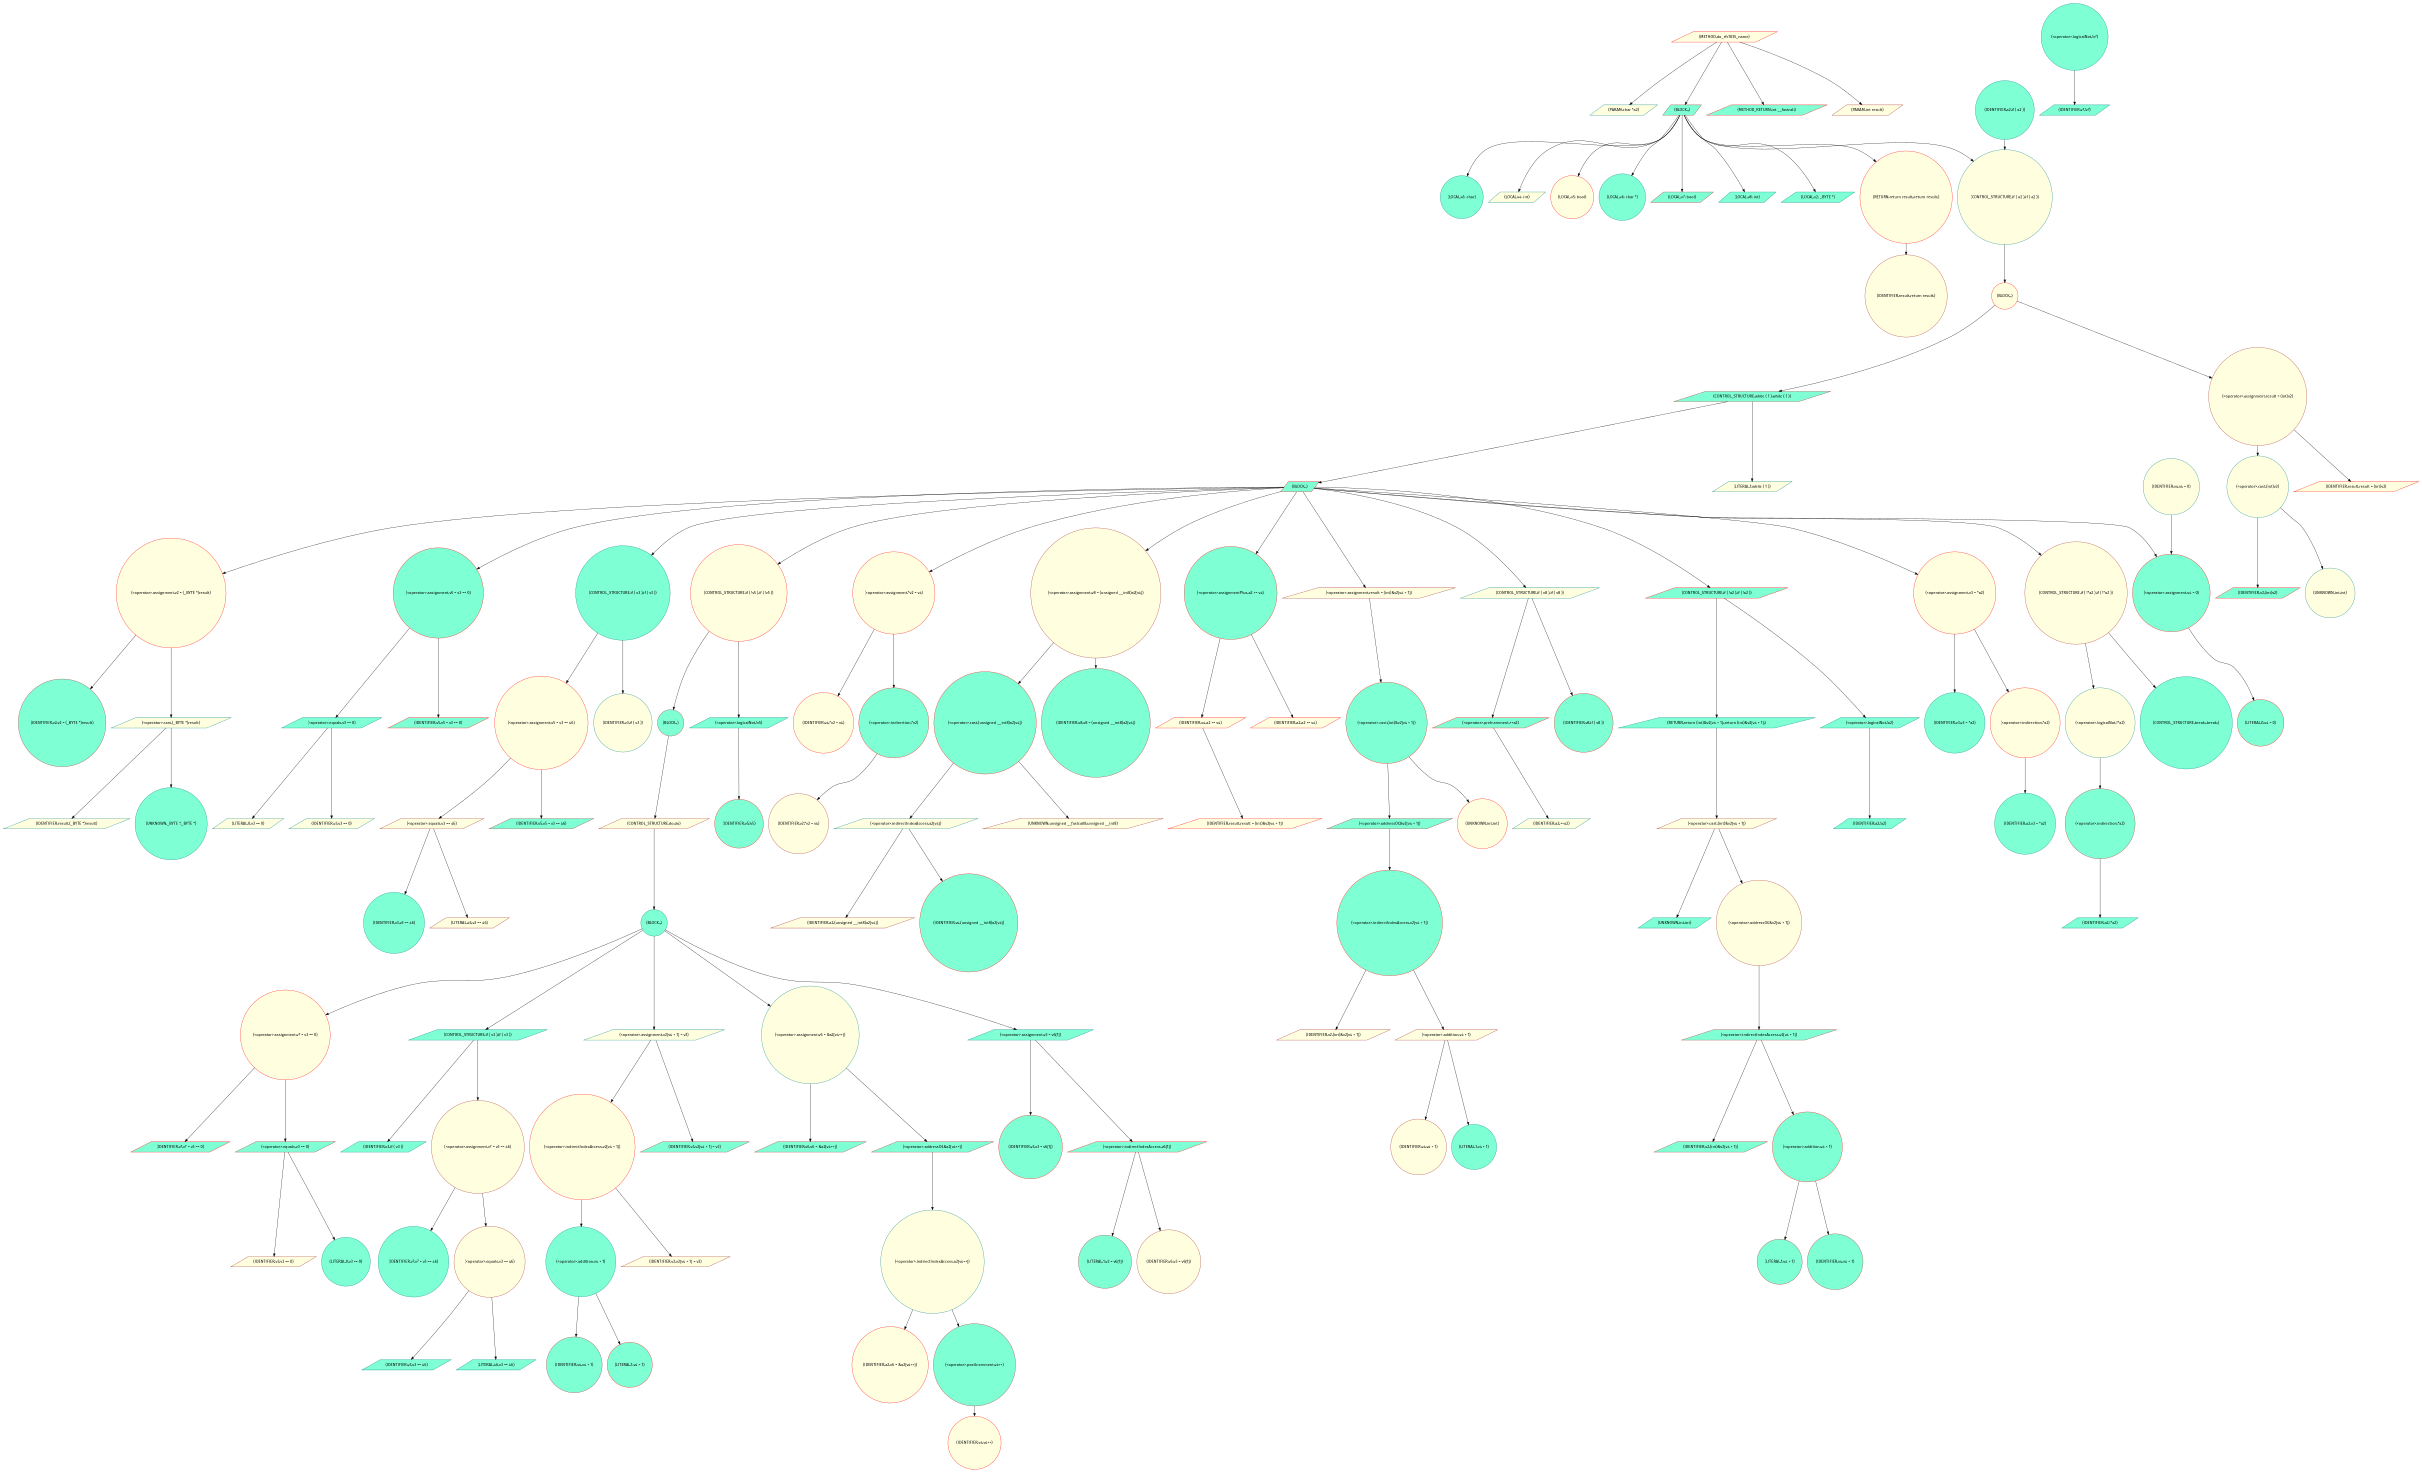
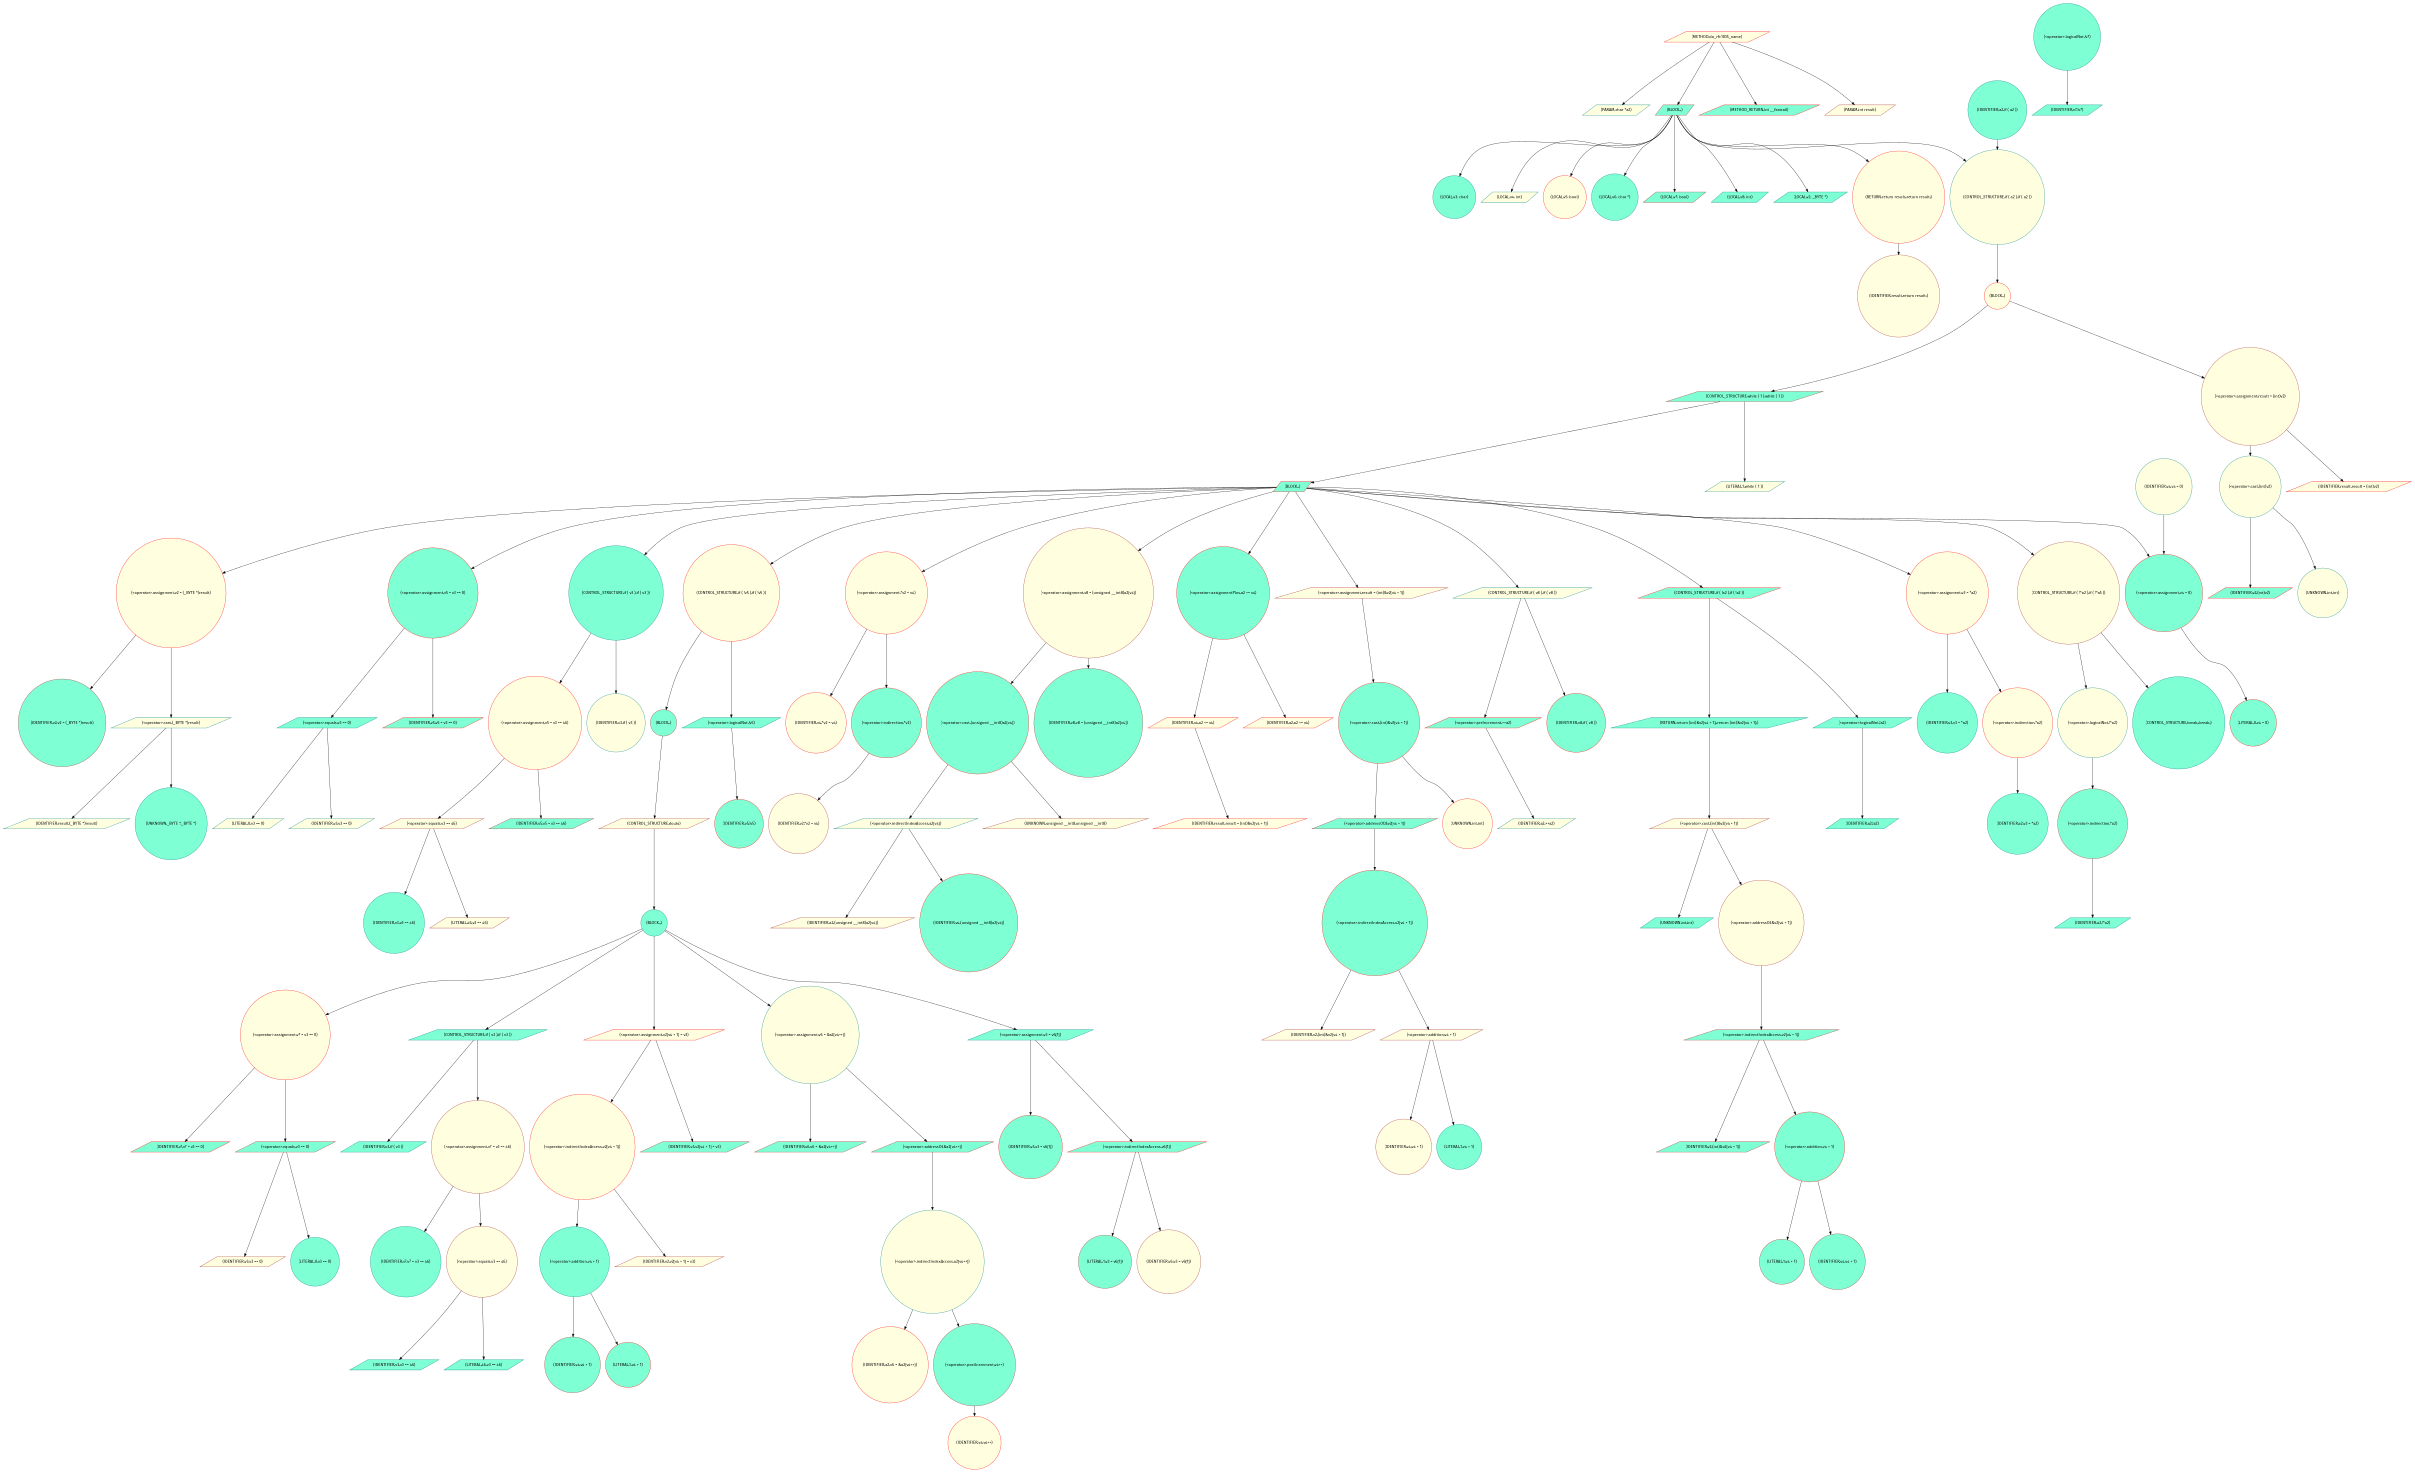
(2076, 593) -> (2069, 593)
(1073, 824) -> (1066, 824)
(654, 1035) -> (654, 1035)
